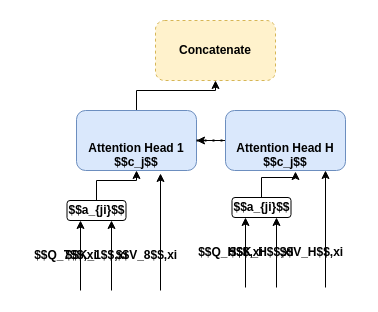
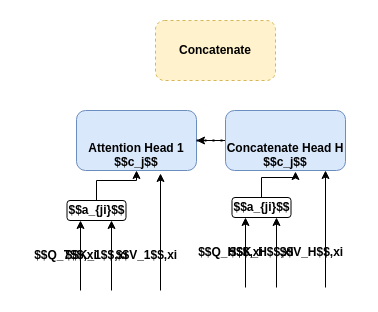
(168, 91) -> none
(286, 141) -> (286, 141)
(147, 256) -> (147, 256)
